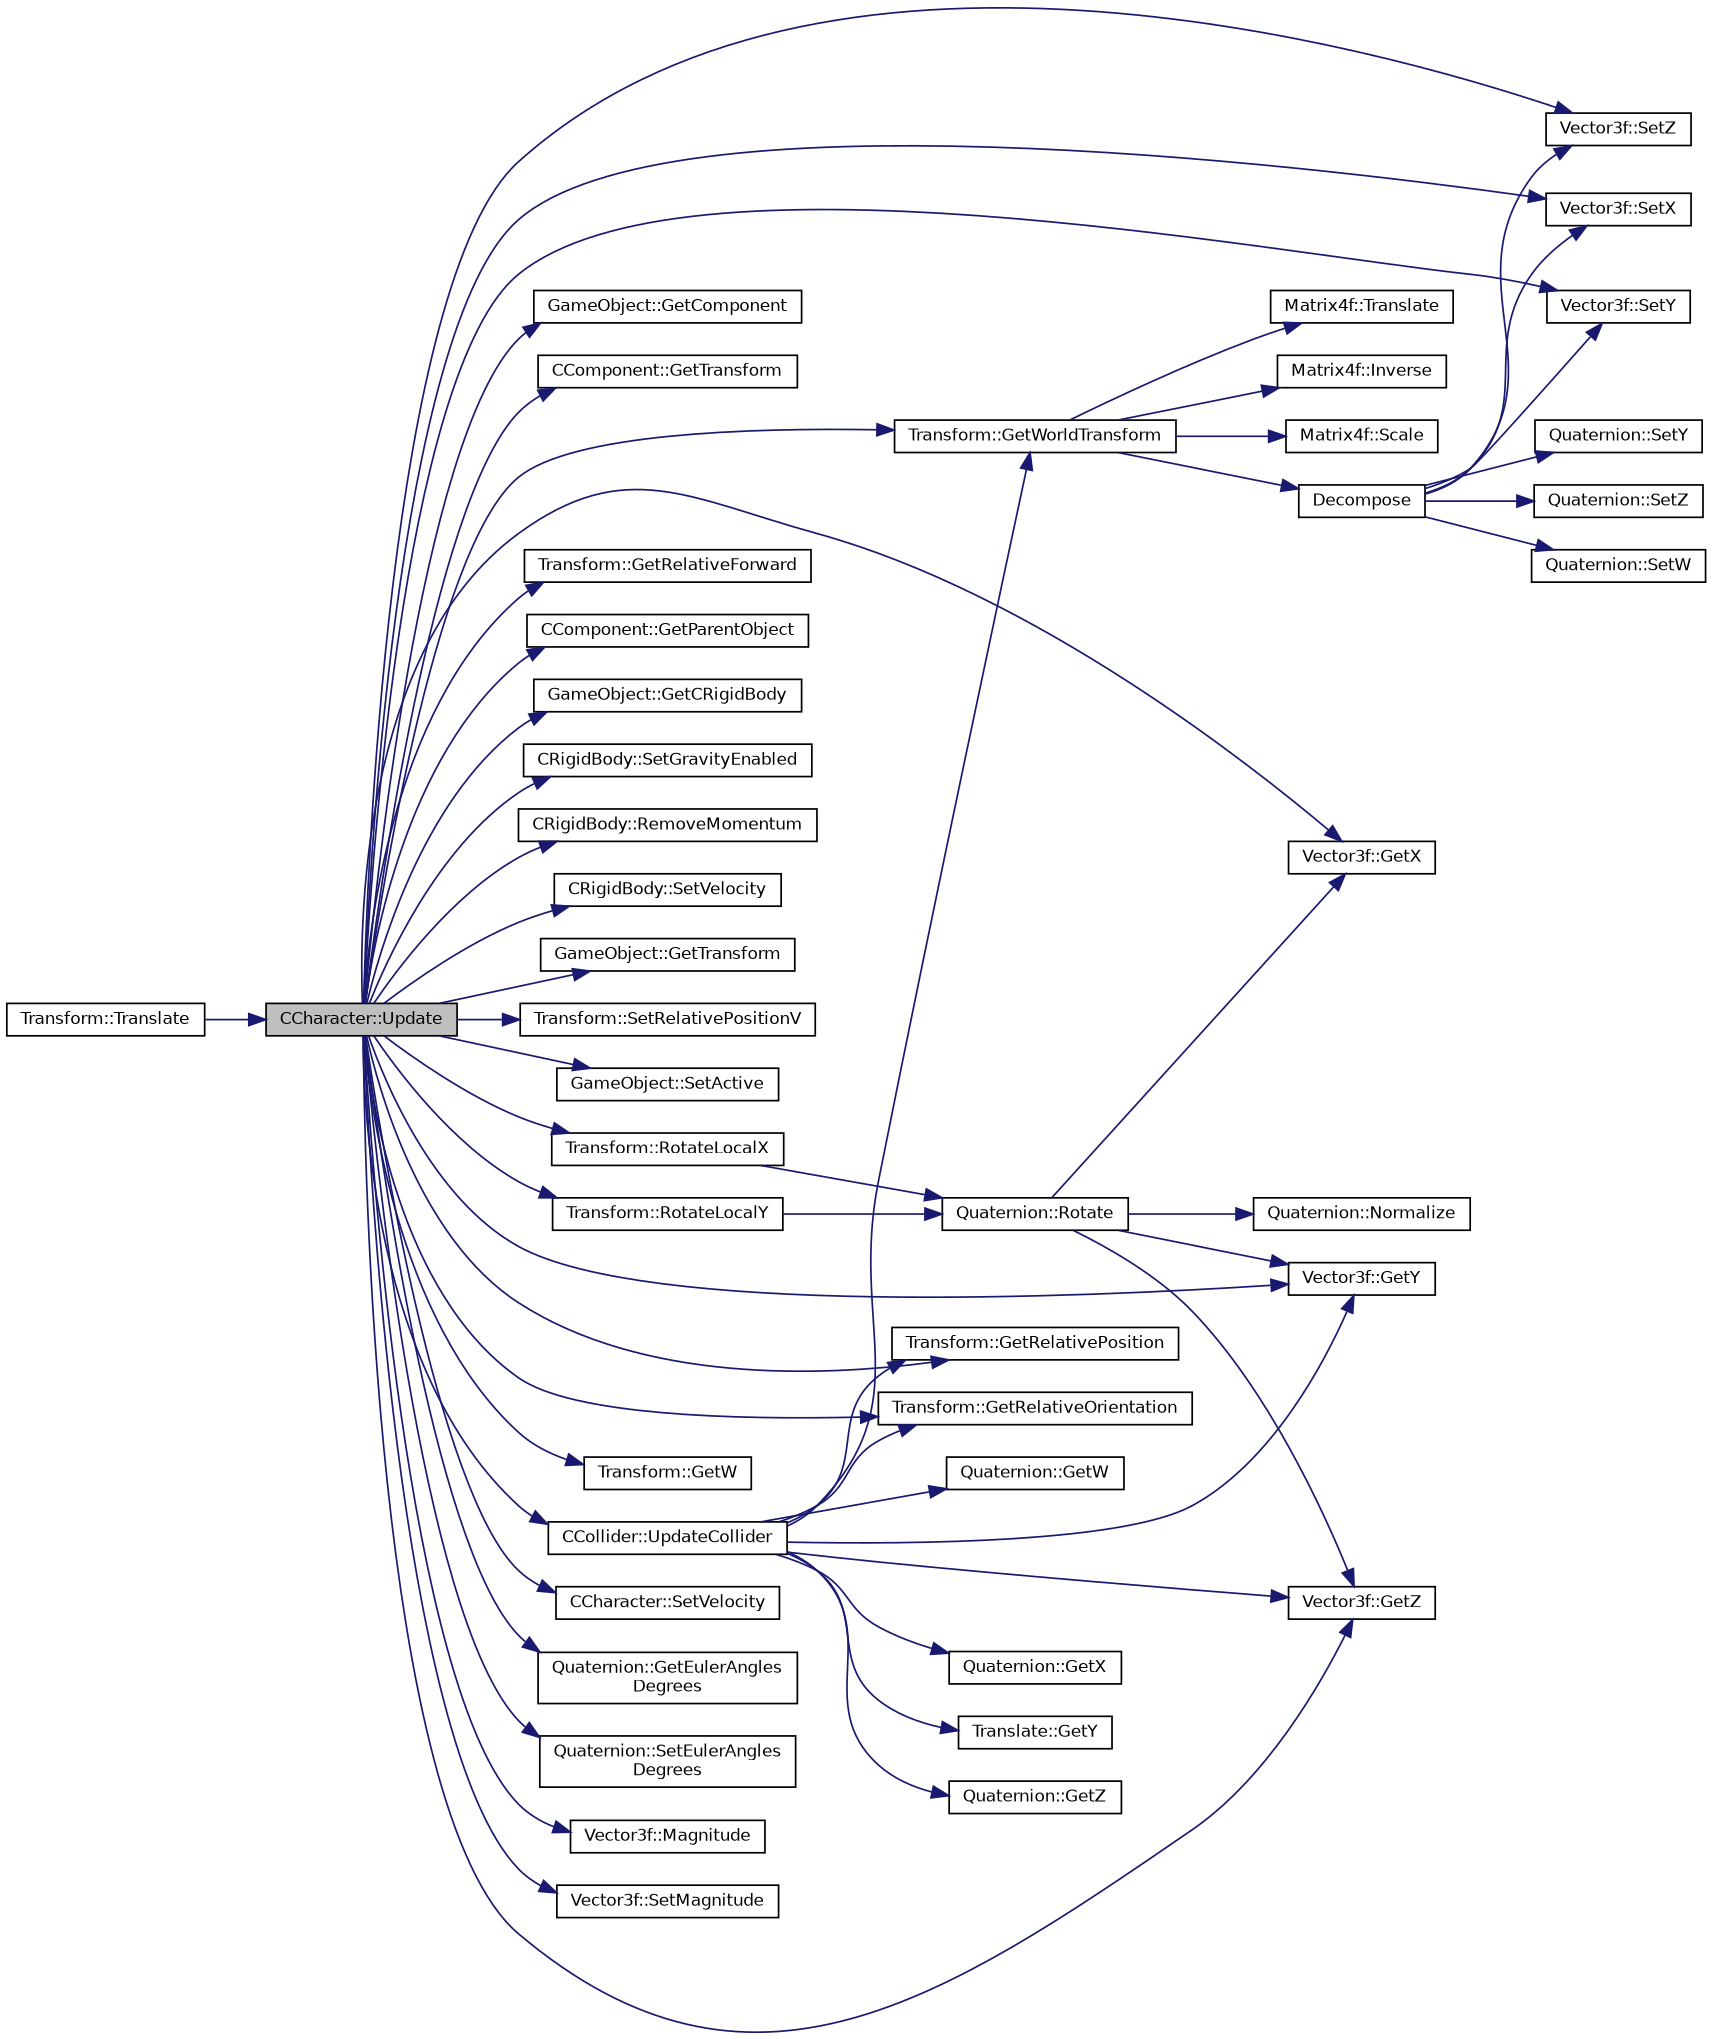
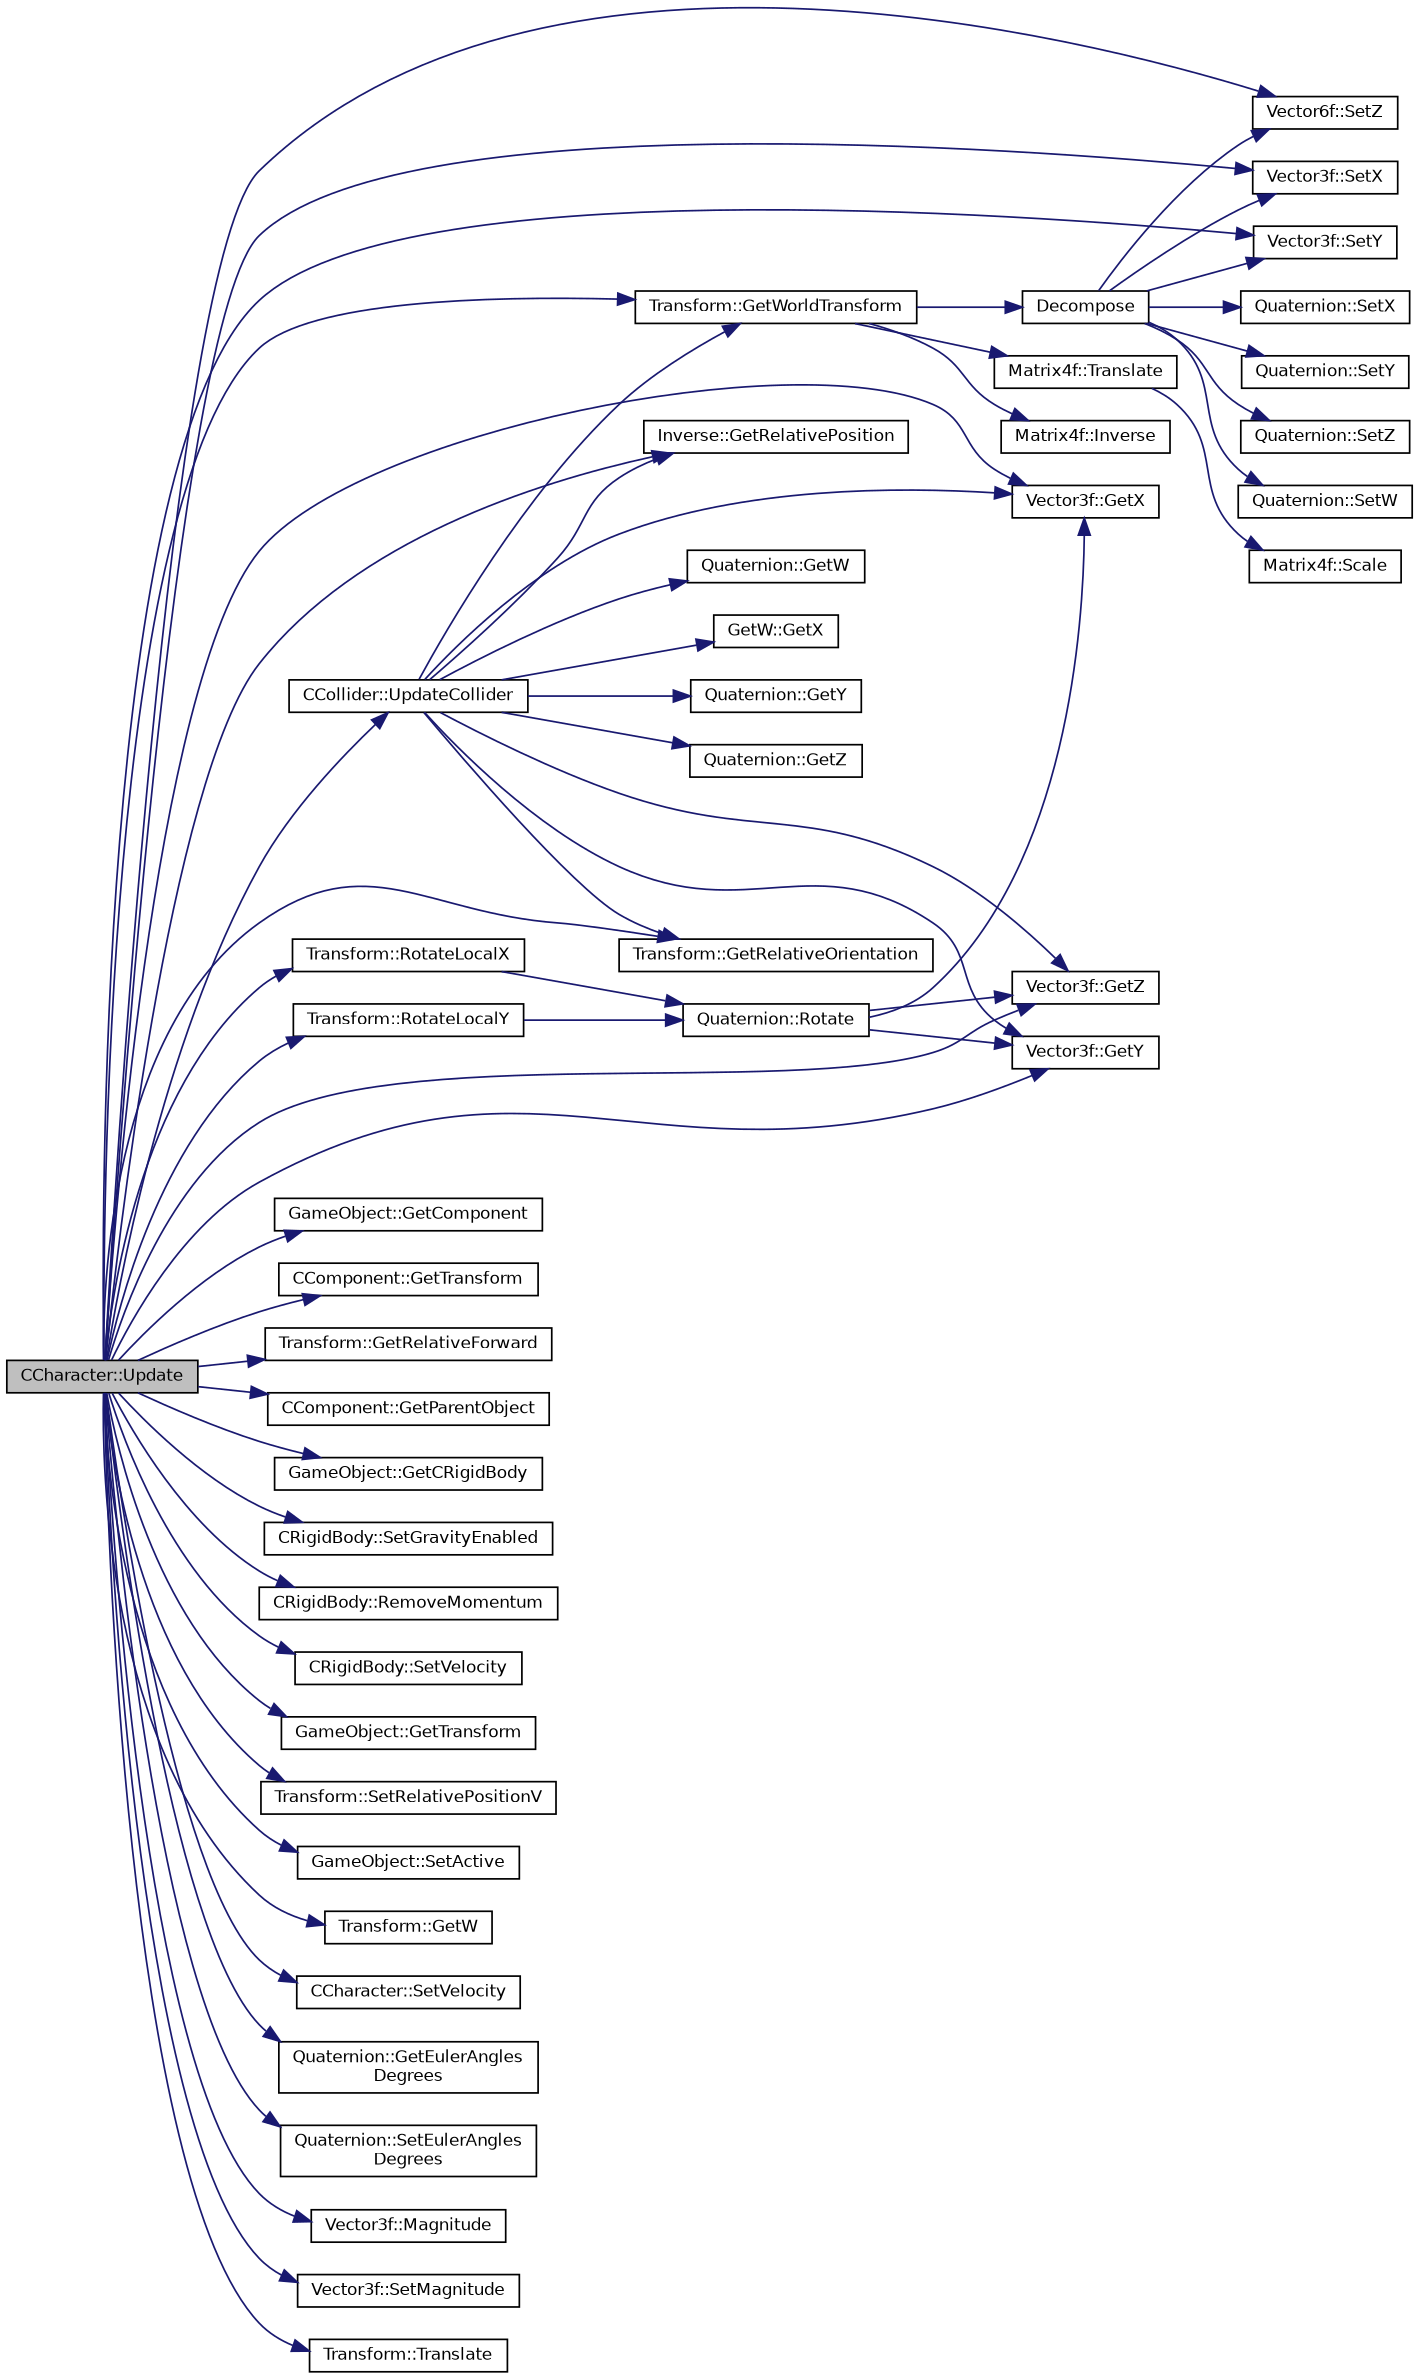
(1619, 129) -> (1325, 113)
none -> (1325, 307)
(1222, 436) -> (1206, 460)
none -> (684, 514)
(227, 1020) -> (151, 1987)
(1362, 1214) -> none
(1035, 1344) -> (776, 437)
(1035, 1668) -> (776, 631)
(1035, 1733) -> (776, 696)
